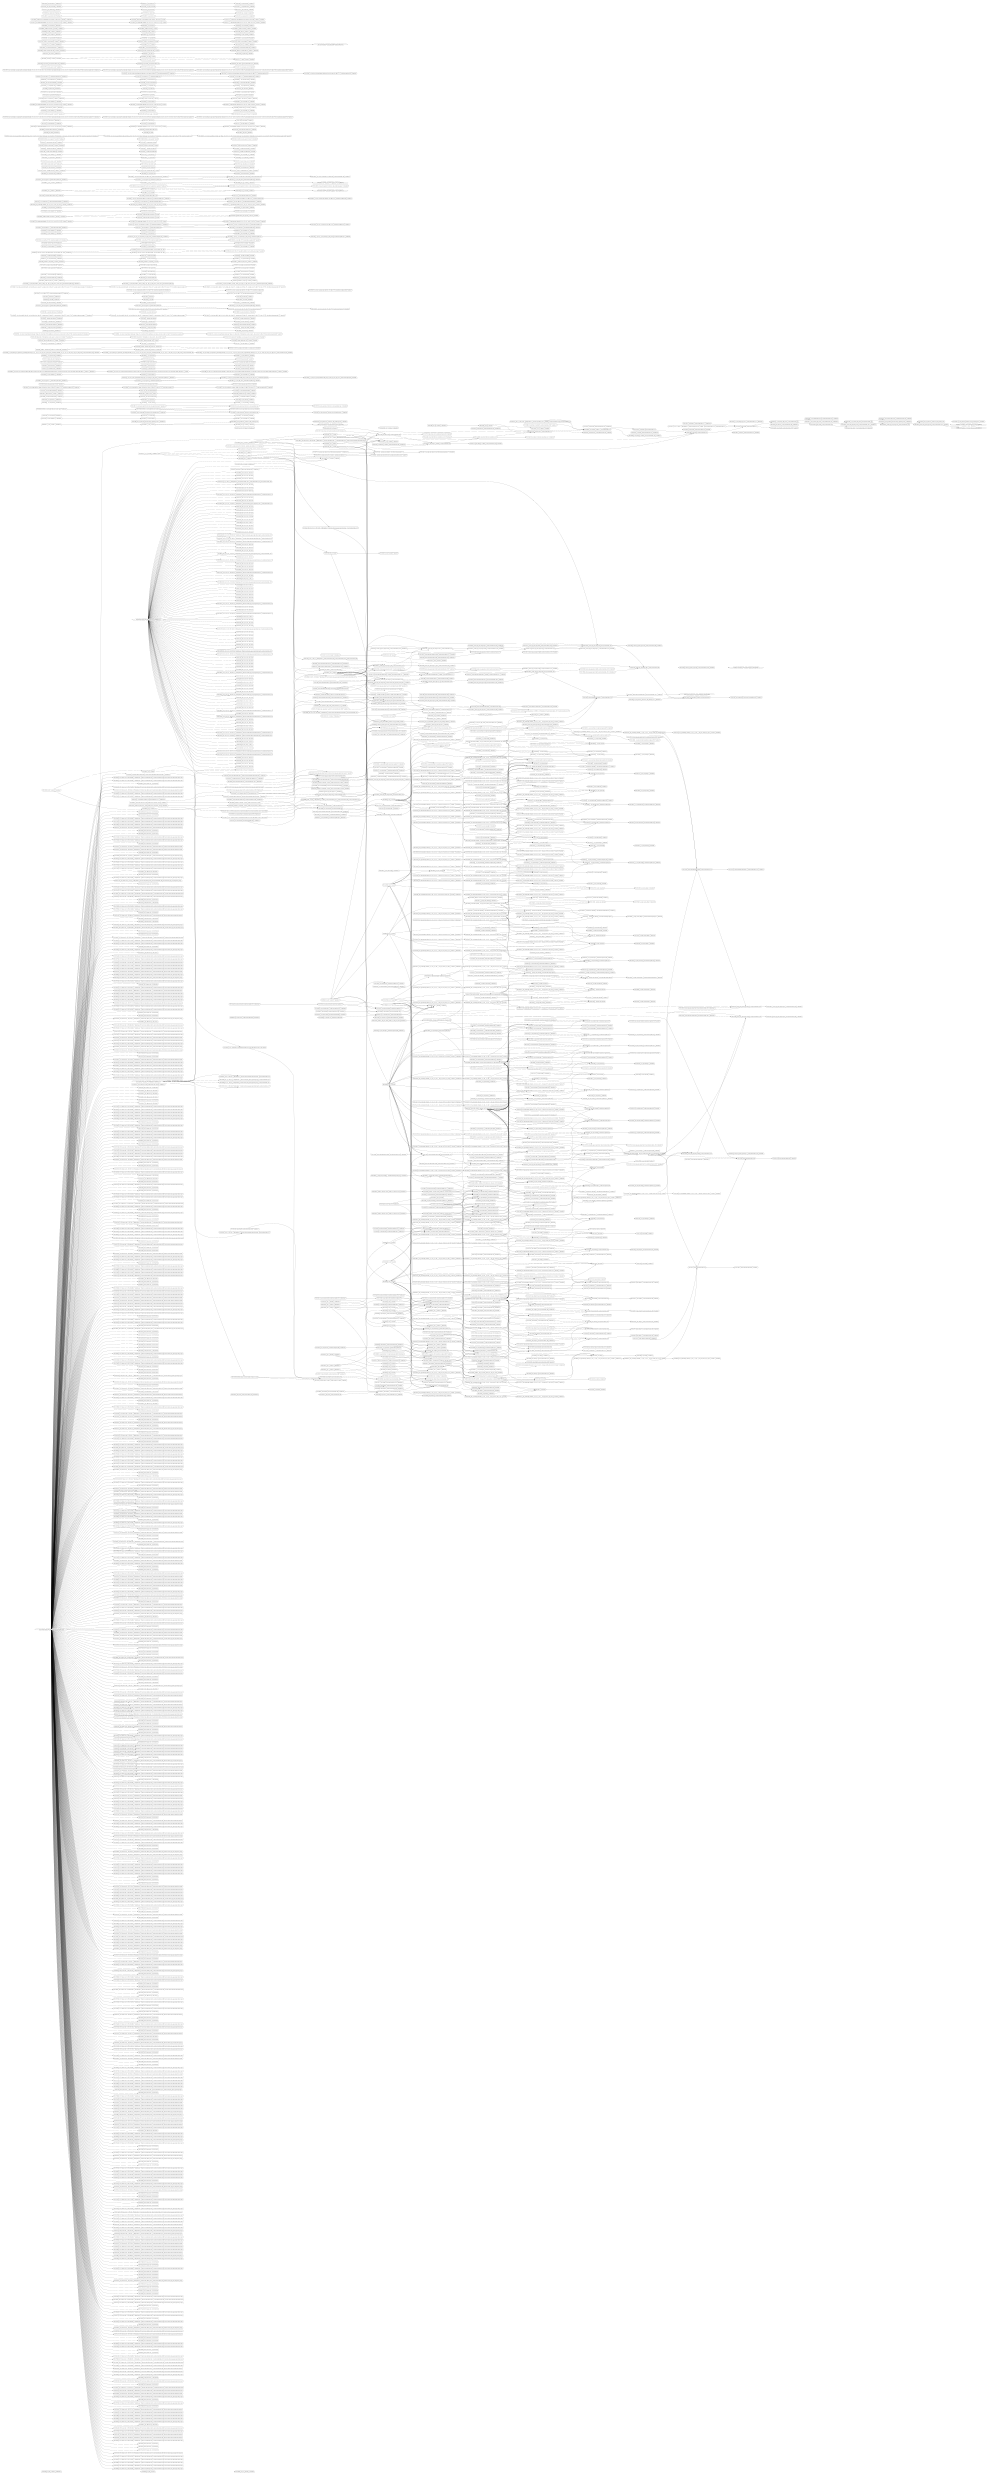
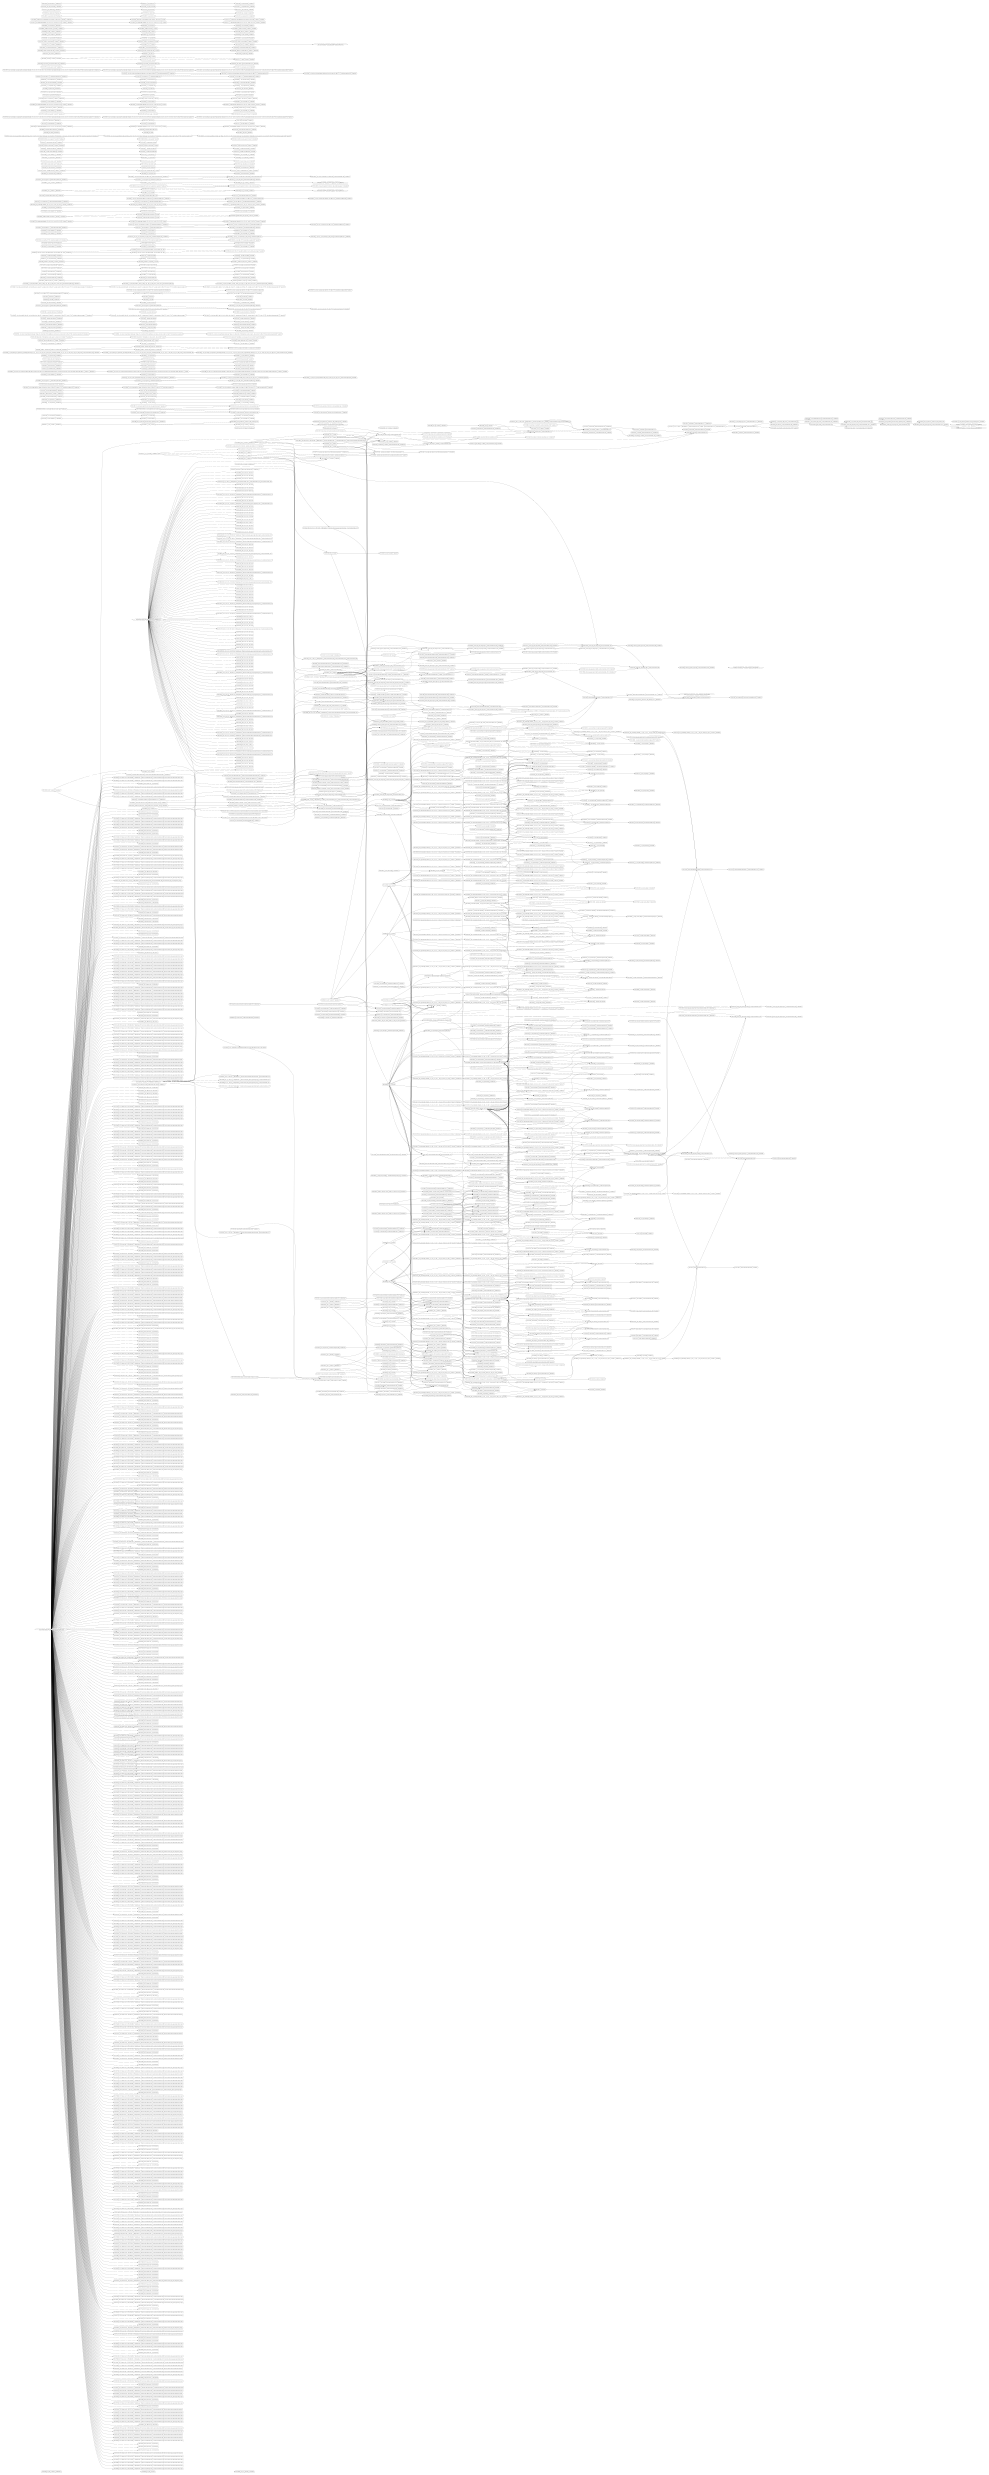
none -> (52, 271)
none -> (437, 1210)
